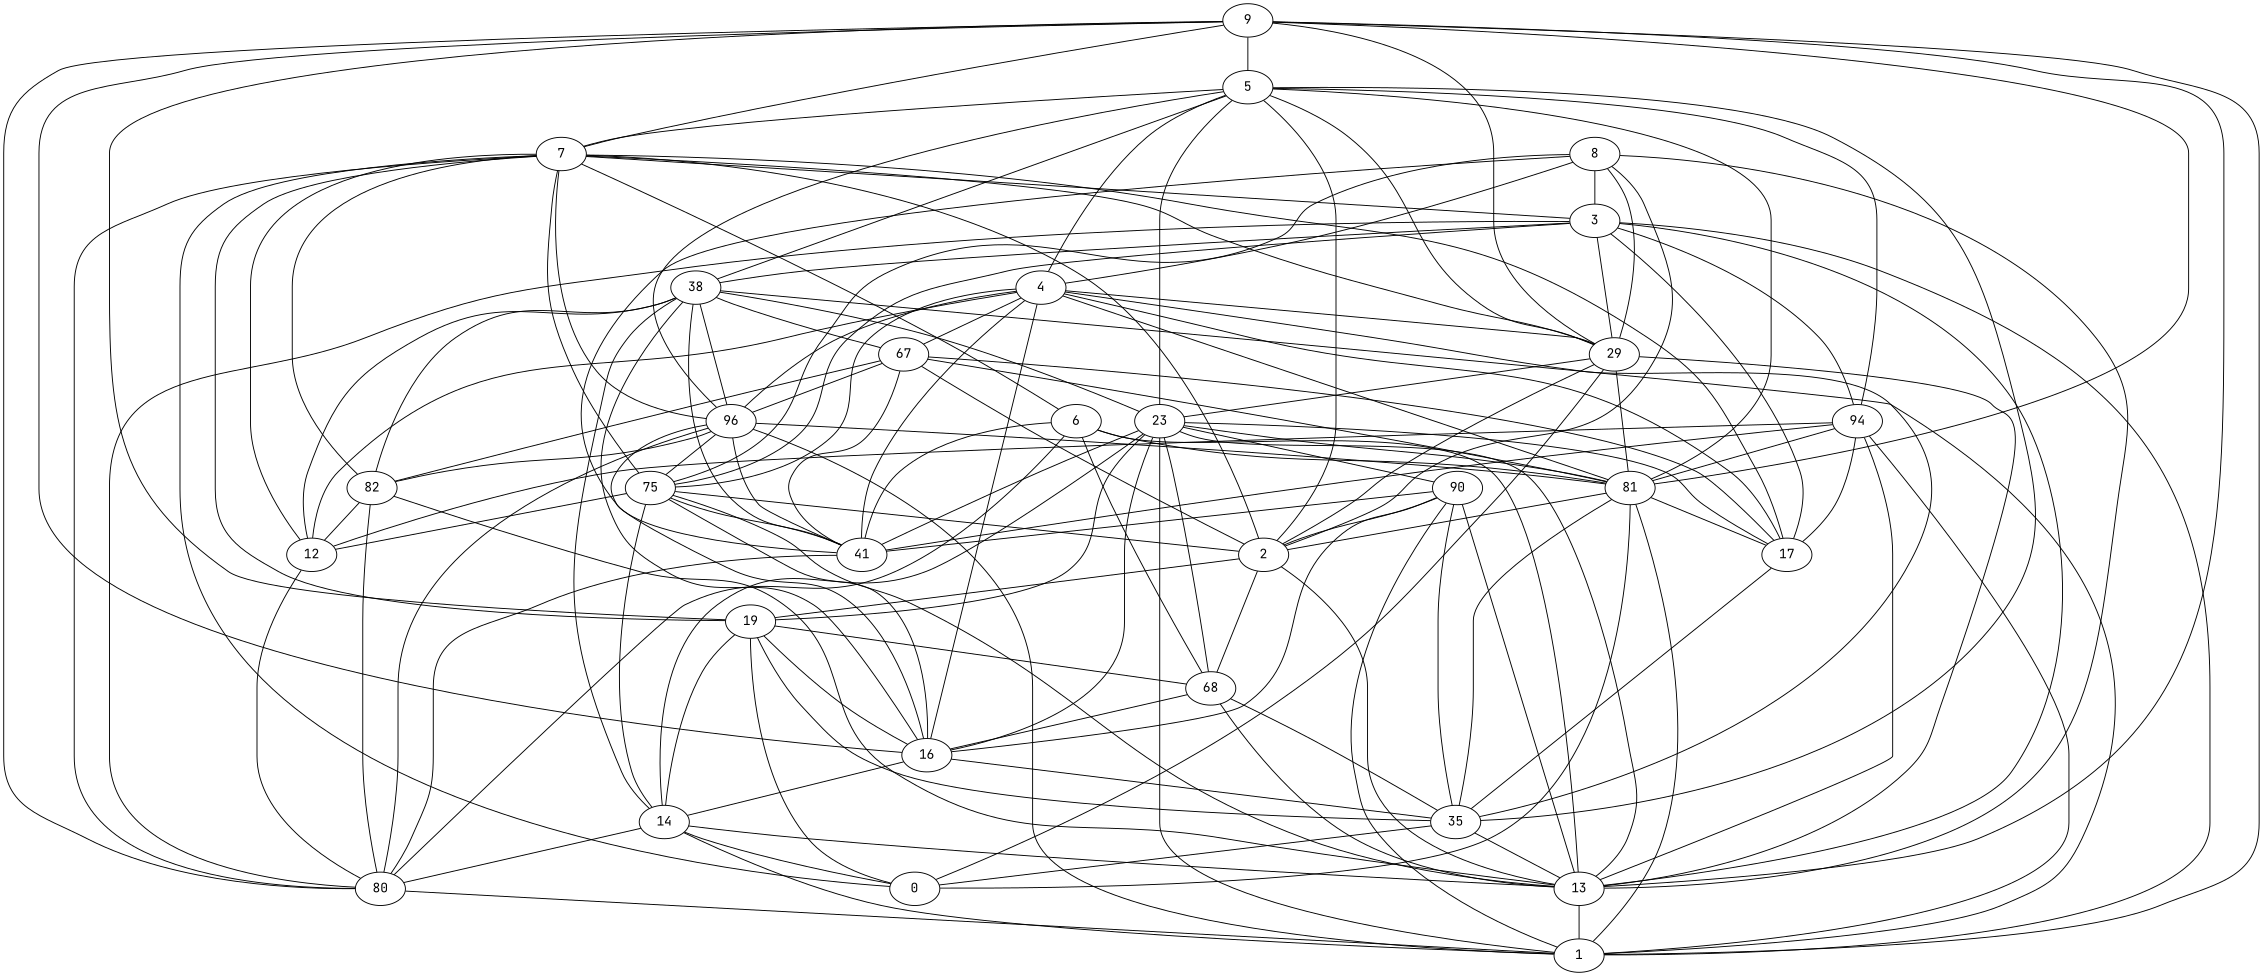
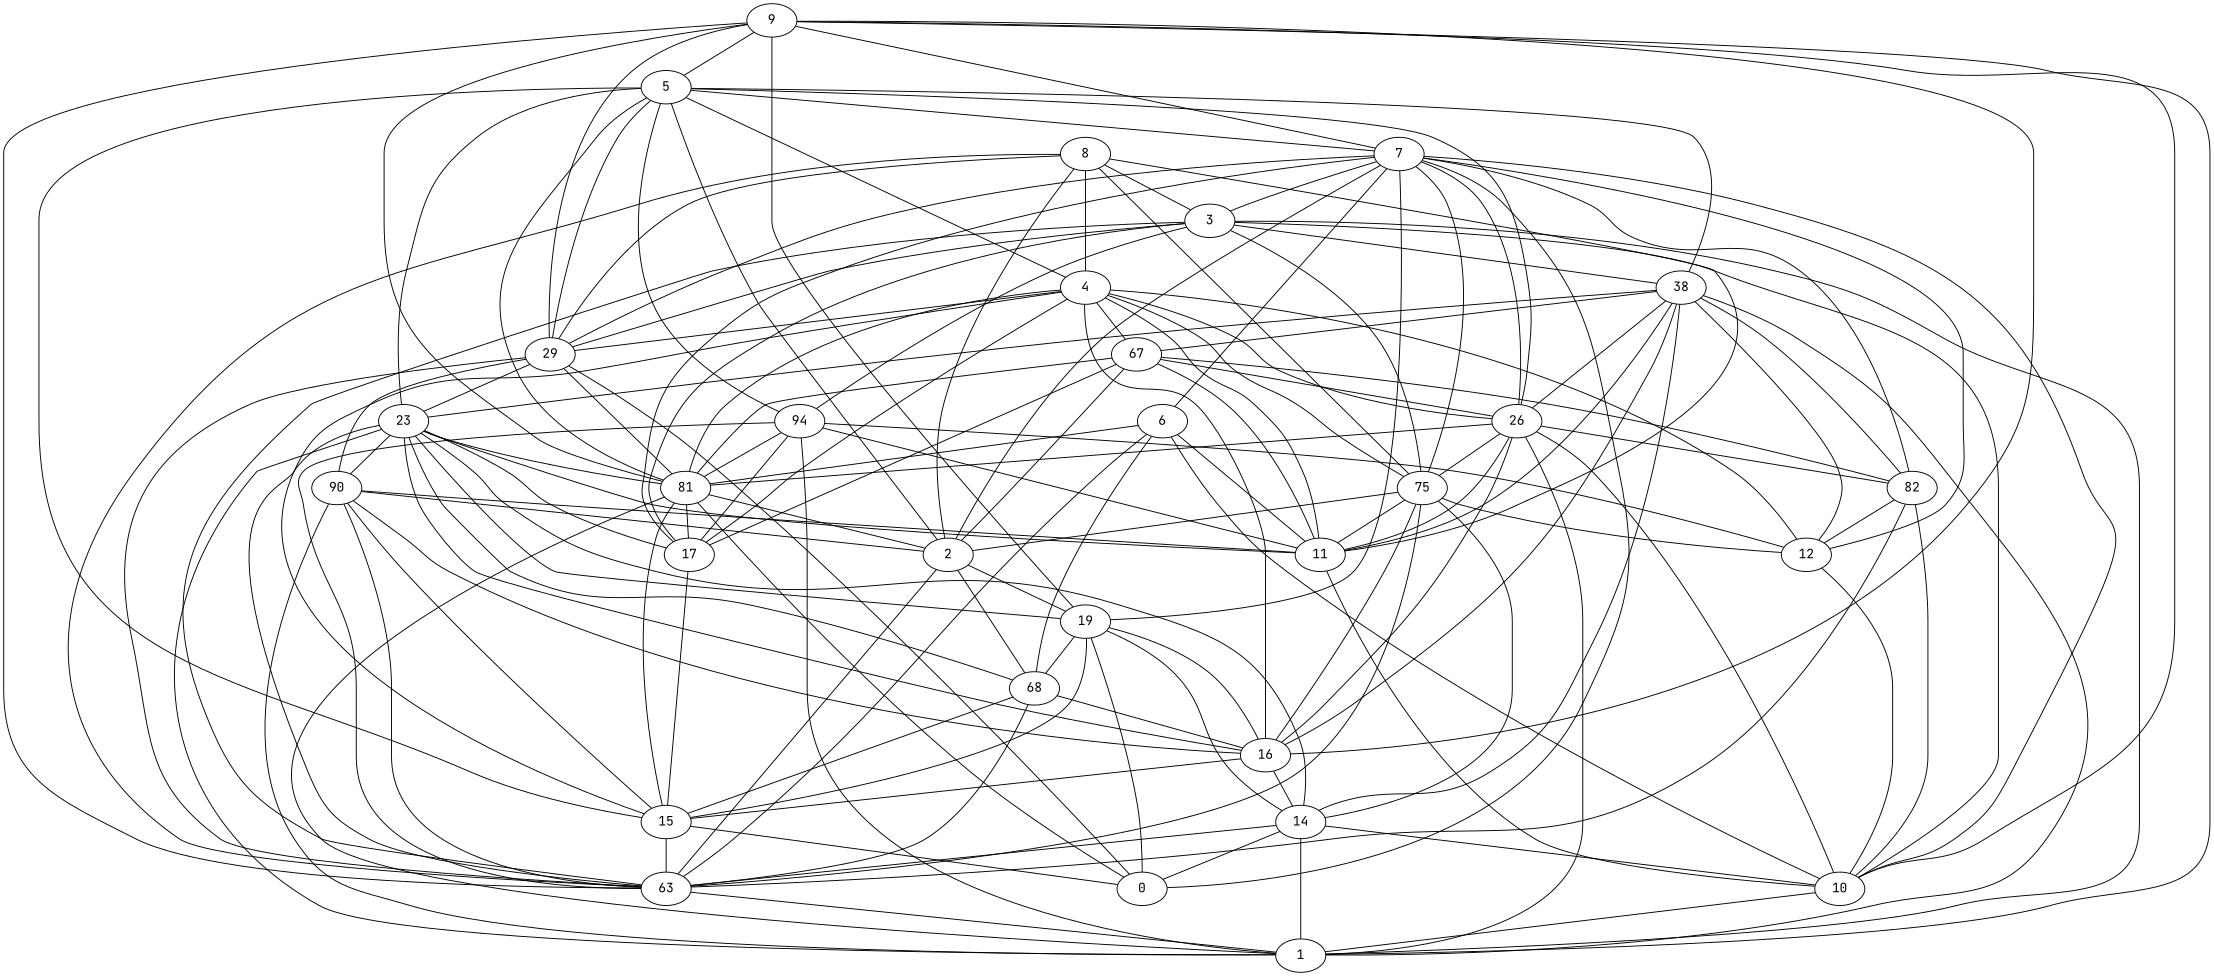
(731, 421) -> (1517, 421)
(1442, 442) -> (462, 372)
(862, 555) -> (1320, 555)
(1456, 822) -> (666, 822)
(380, 889) -> (1840, 889)
(1579, 889) -> (666, 889)
